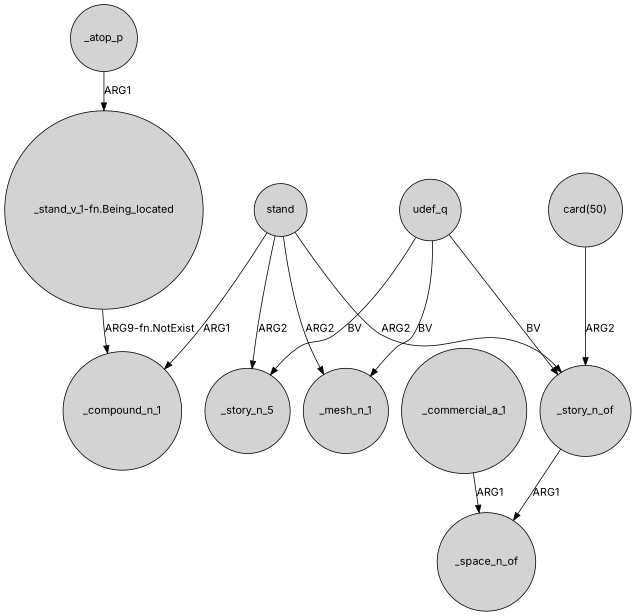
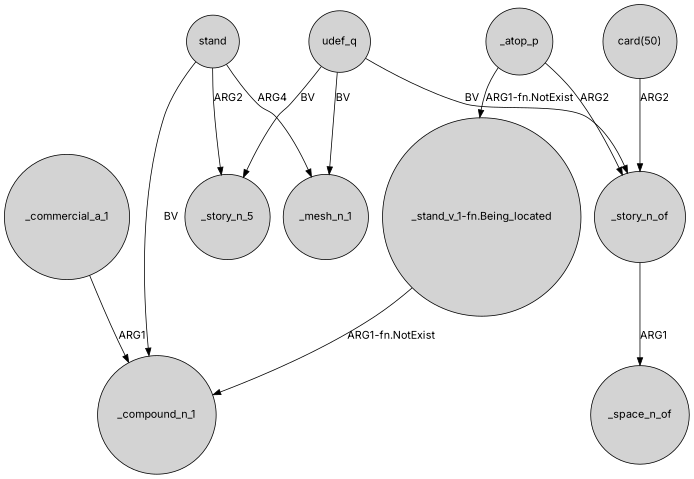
(118, 91) -> (530, 98)
(150, 329) -> (392, 336)
(217, 329) -> (171, 217)
(320, 329) -> (272, 98)
(413, 345) -> (588, 112)
(476, 489) -> (107, 316)
